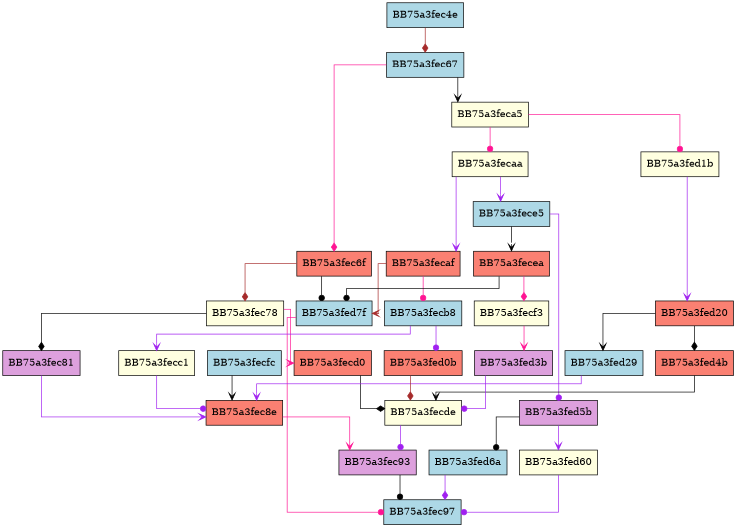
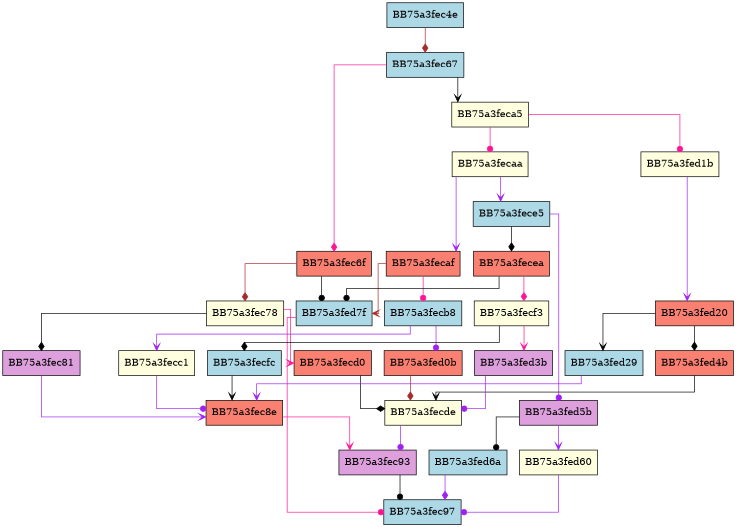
(511, 235) -> (511, 235)
none -> (380, 342)
